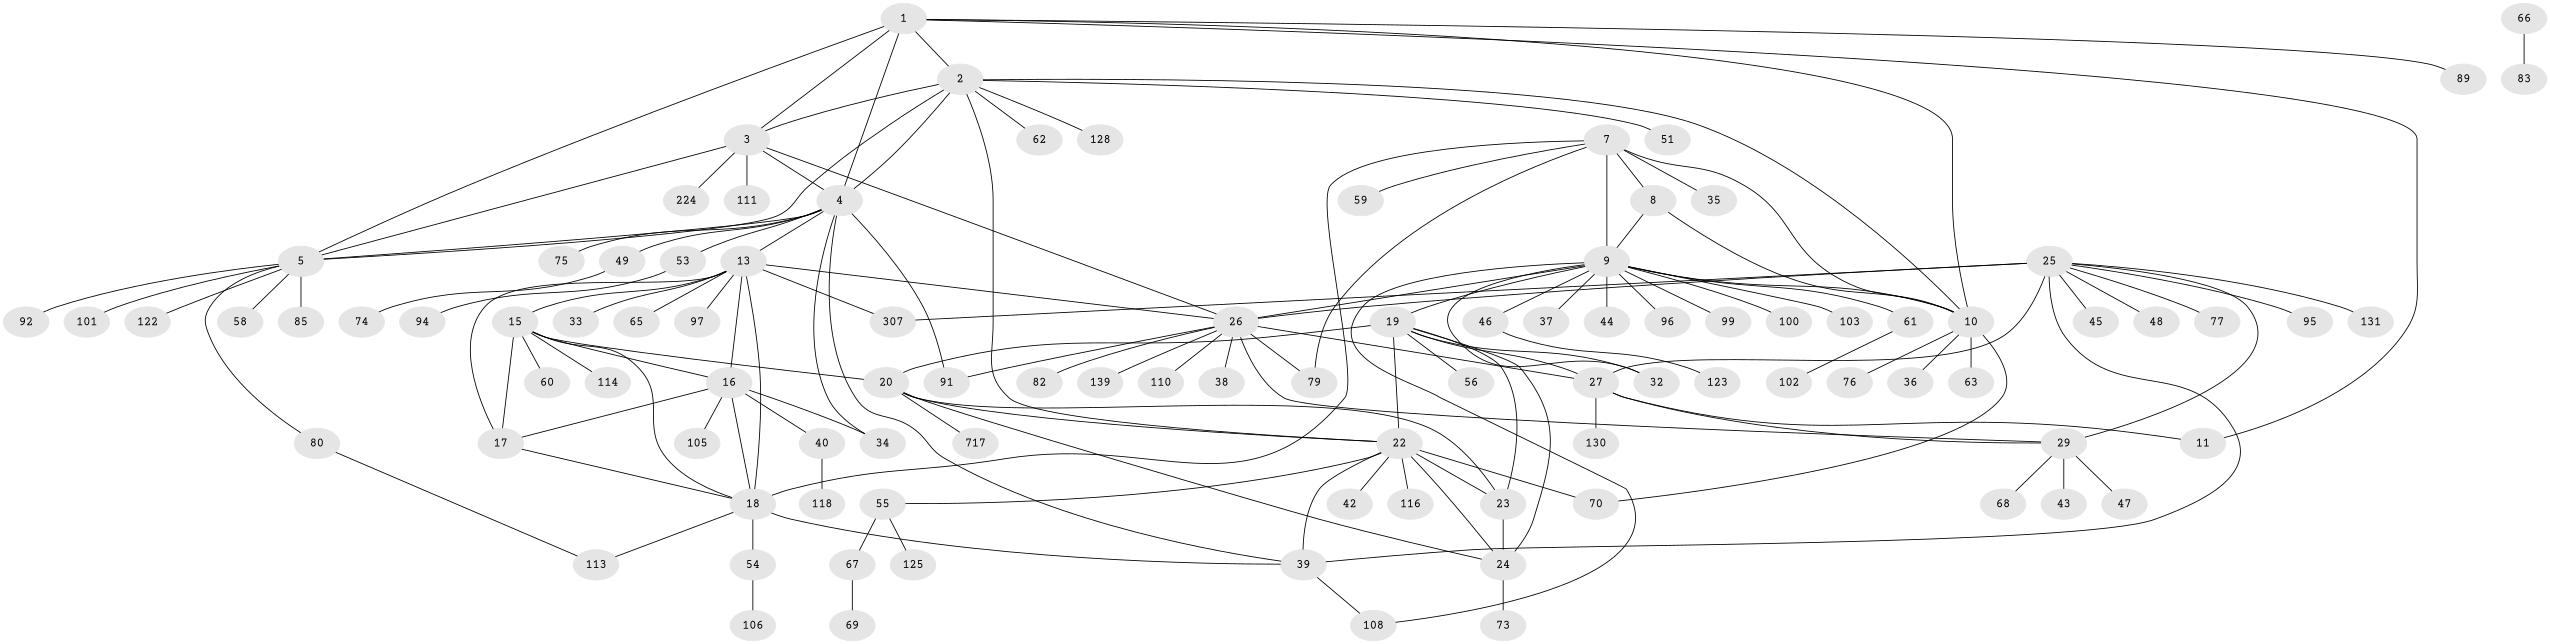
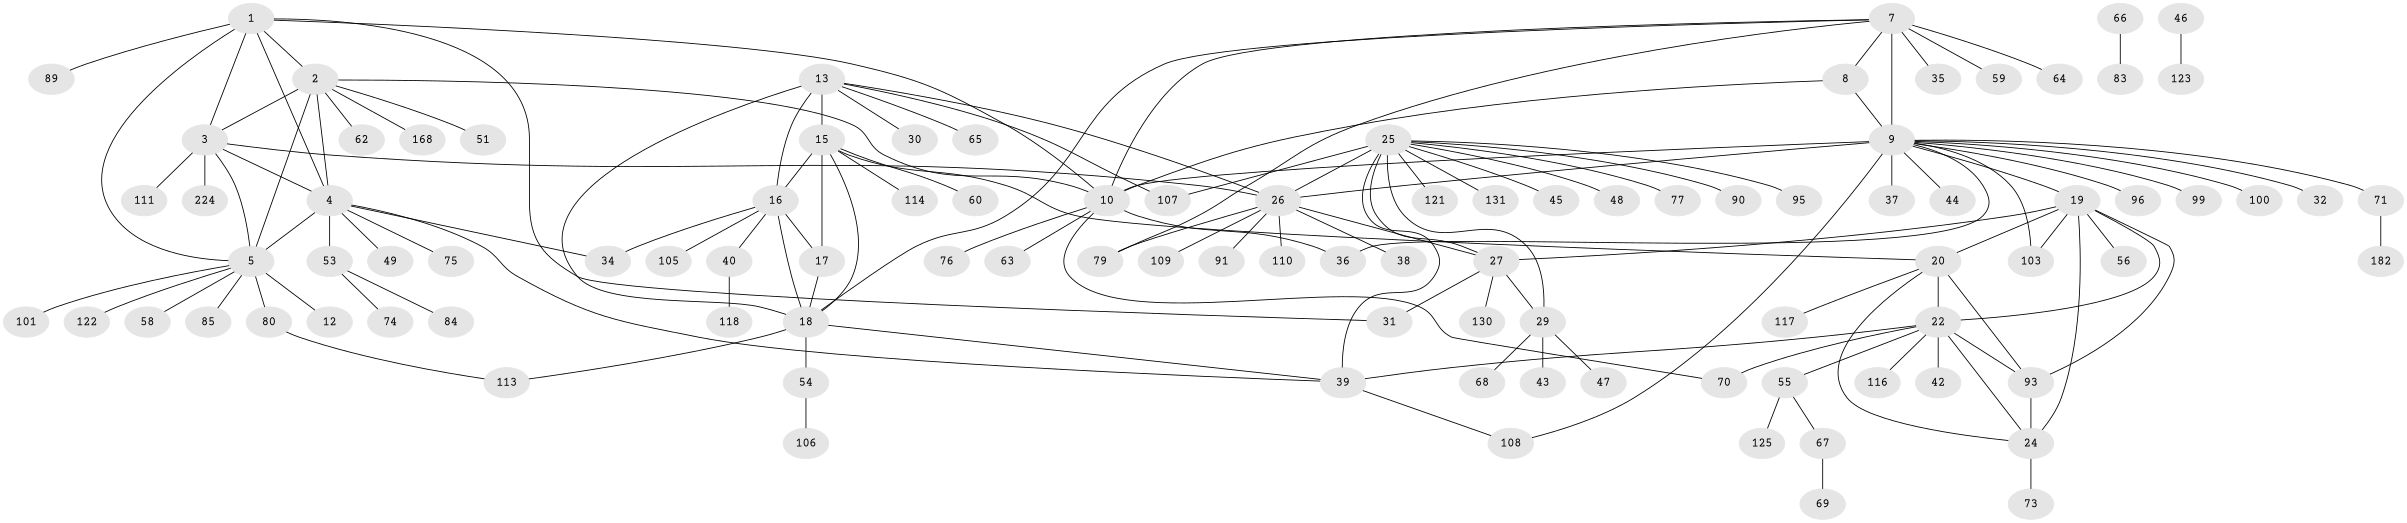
none -> (2060, 79)
(1100, 140) -> (422, 140)
none -> (1435, 201)
none -> (1738, 201)
(792, 231) -> none
(596, 283) -> none
(912, 288) -> none
(492, 292) -> (360, 292)
(1531, 299) -> (1693, 243)
(26, 322) -> (330, 322)
(422, 322) -> (451, 322)
(576, 322) -> (915, 140)
(697, 322) -> none
(893, 322) -> (1168, 201)
(1910, 322) -> (2381, 201)
(1525, 352) -> (2054, 231)
(1039, 383) -> none
(1100, 383) -> (1161, 261)
(1789, 383) -> (2381, 261)
(1006, 394) -> none
(1624, 426) -> none
(975, 443) -> (1785, 322)
(2203, 443) -> (1389, 322)
(1503, 504) -> (2031, 383)
